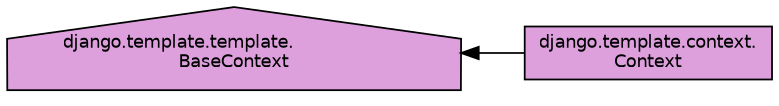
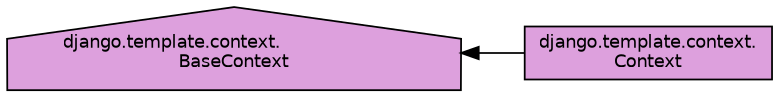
(234, 53) -> (234, 53)
